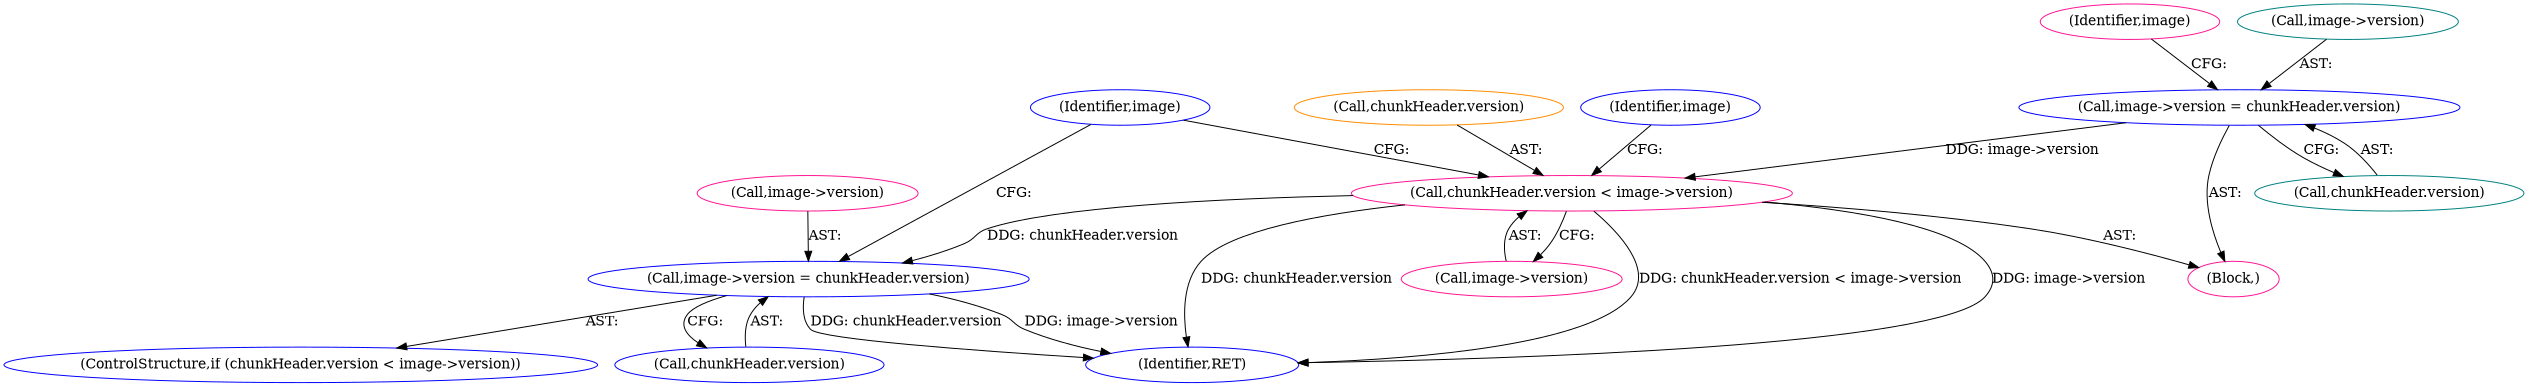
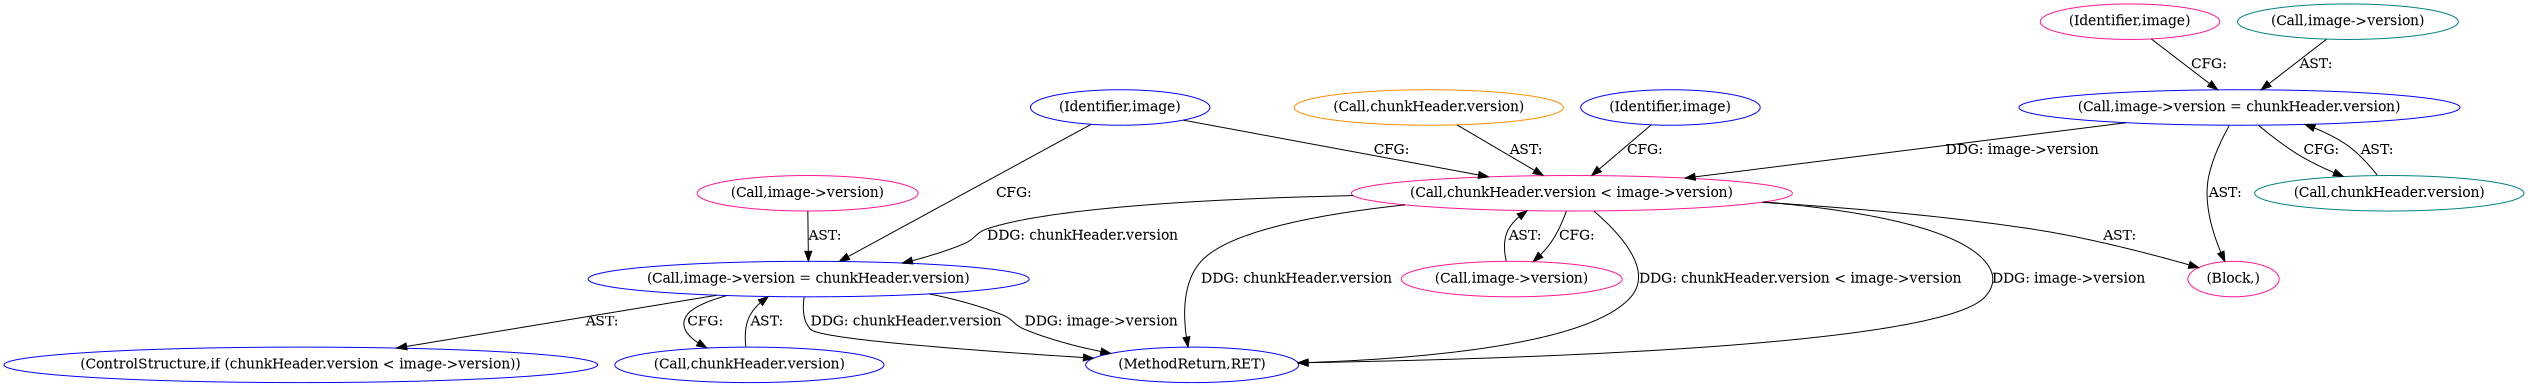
(1192, 365) -> (1192, 365)
